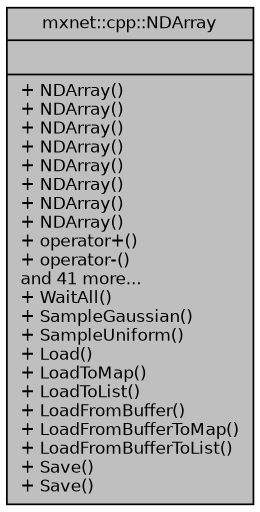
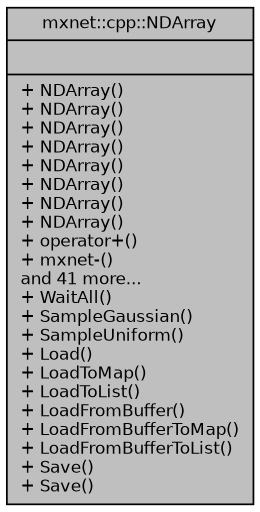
(75, 260) -> (68, 260)
